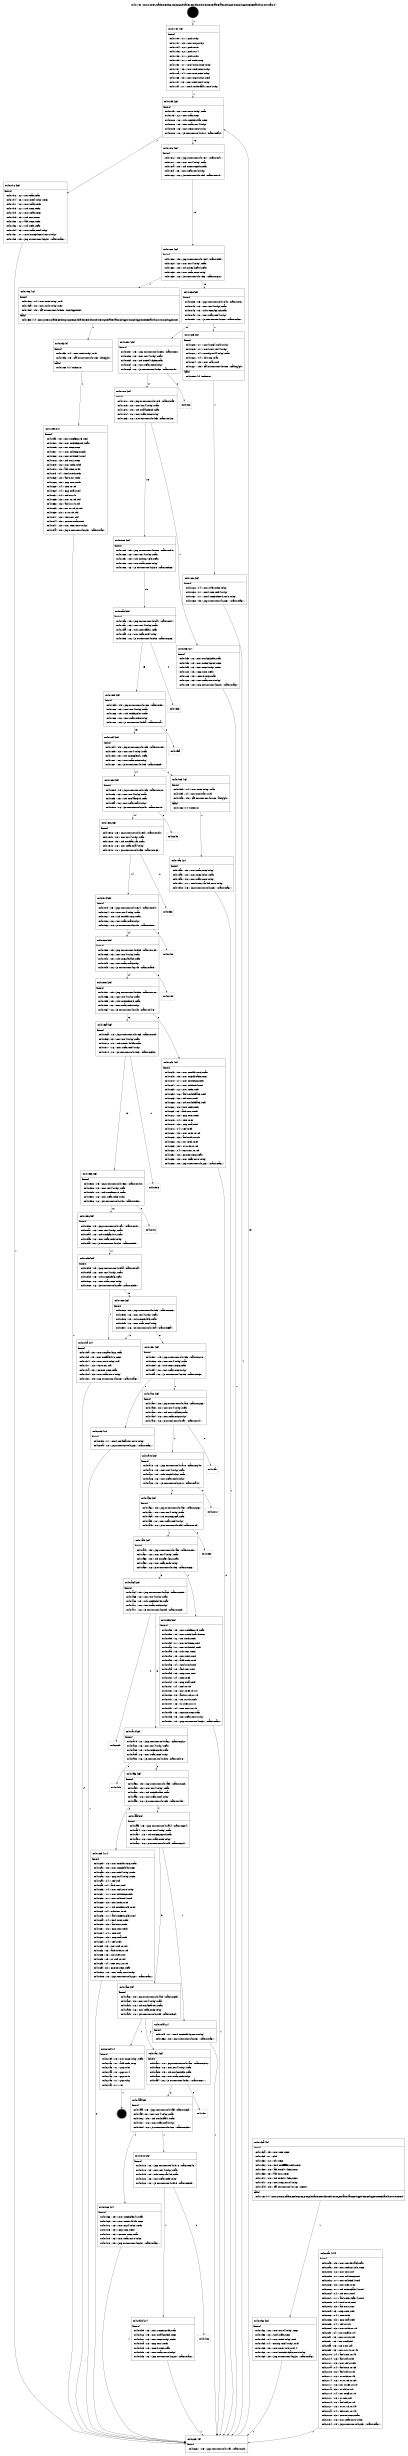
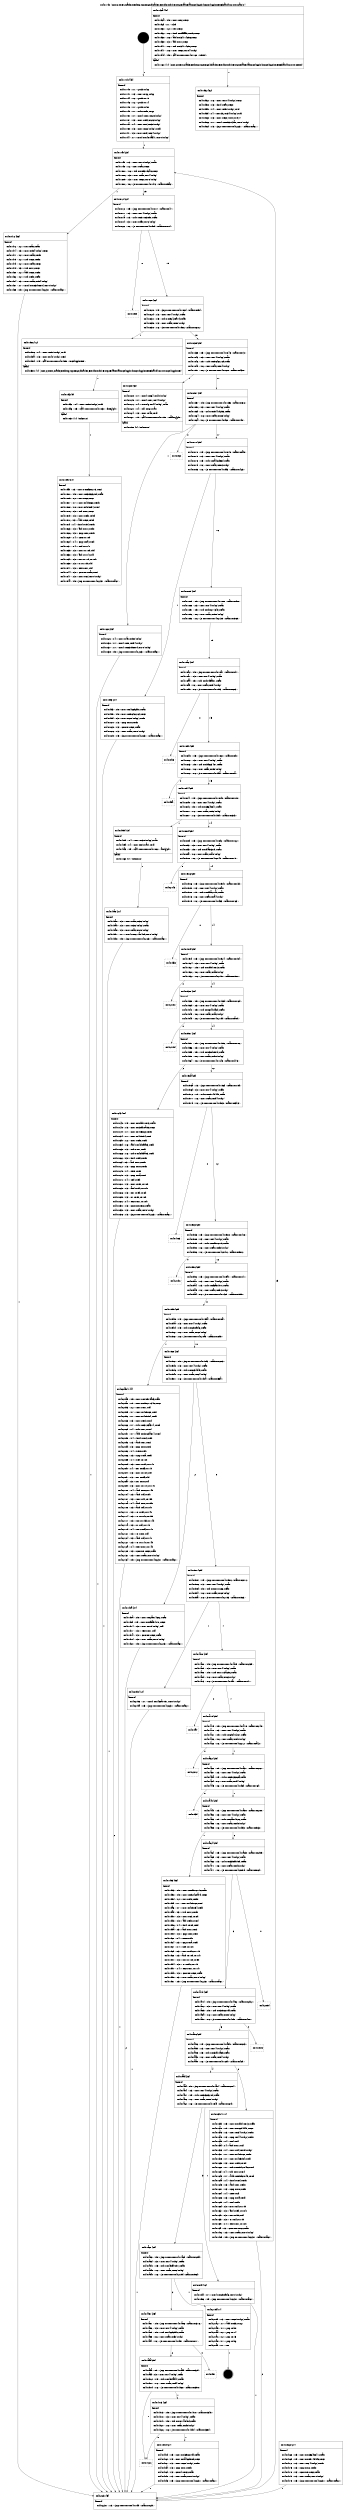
none -> (132, 314)
(214, 477) -> (134, 512)
(109, 1314) -> (155, 1361)
(124, 2165) -> (142, 2424)
(271, 2400) -> none
